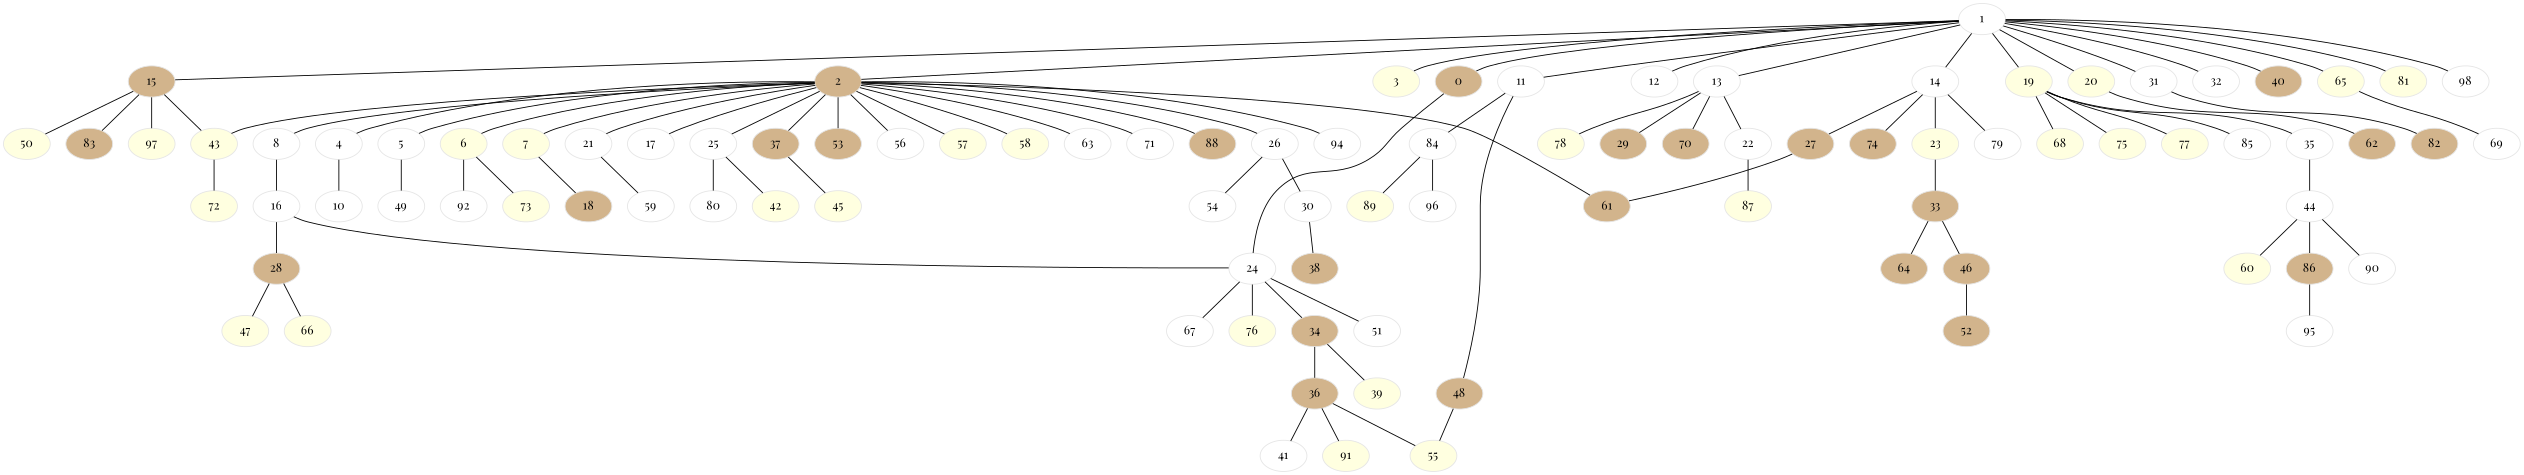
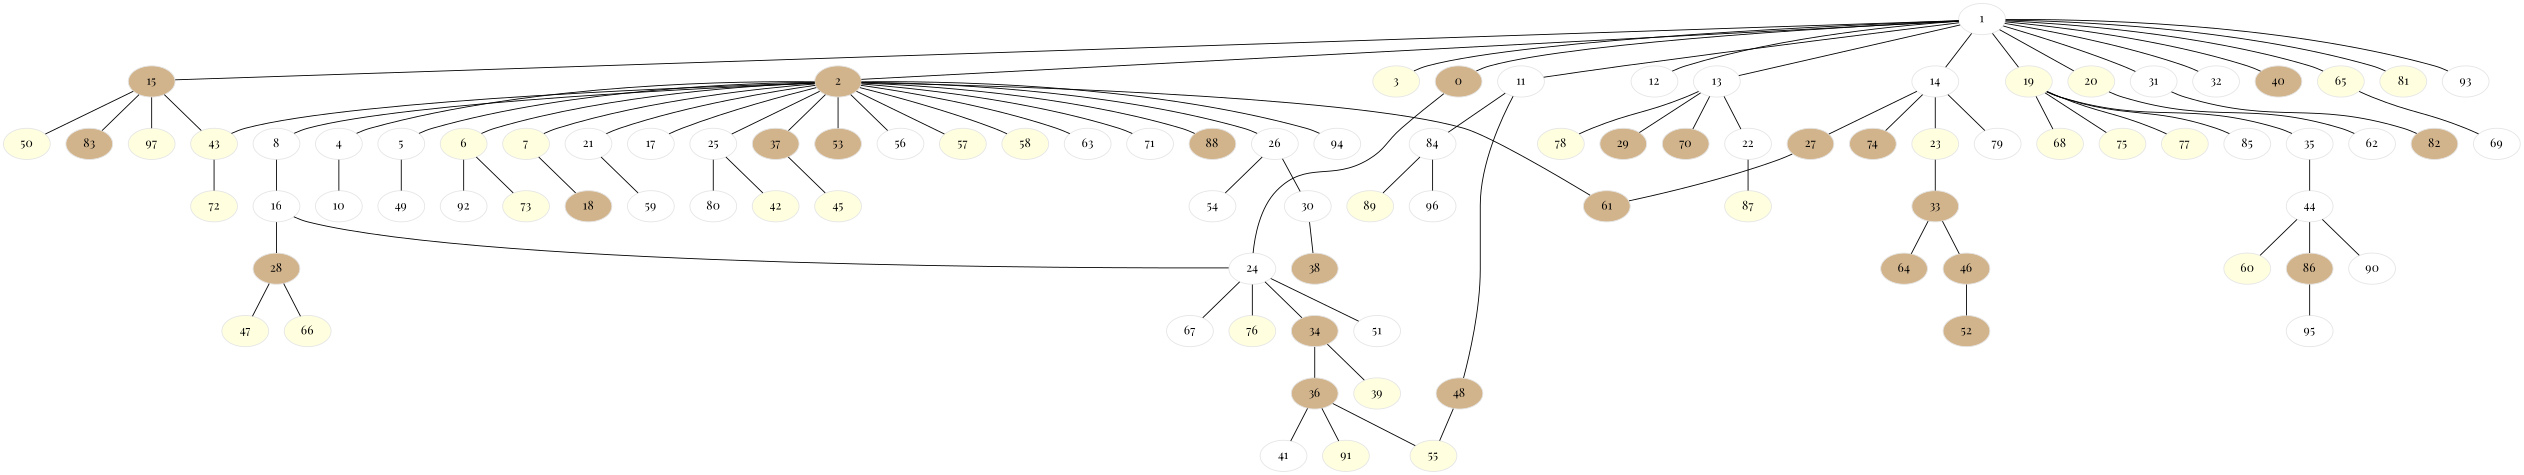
(2466, 81) -> (2466, 81)
(2372, 144) -> (2372, 144)
